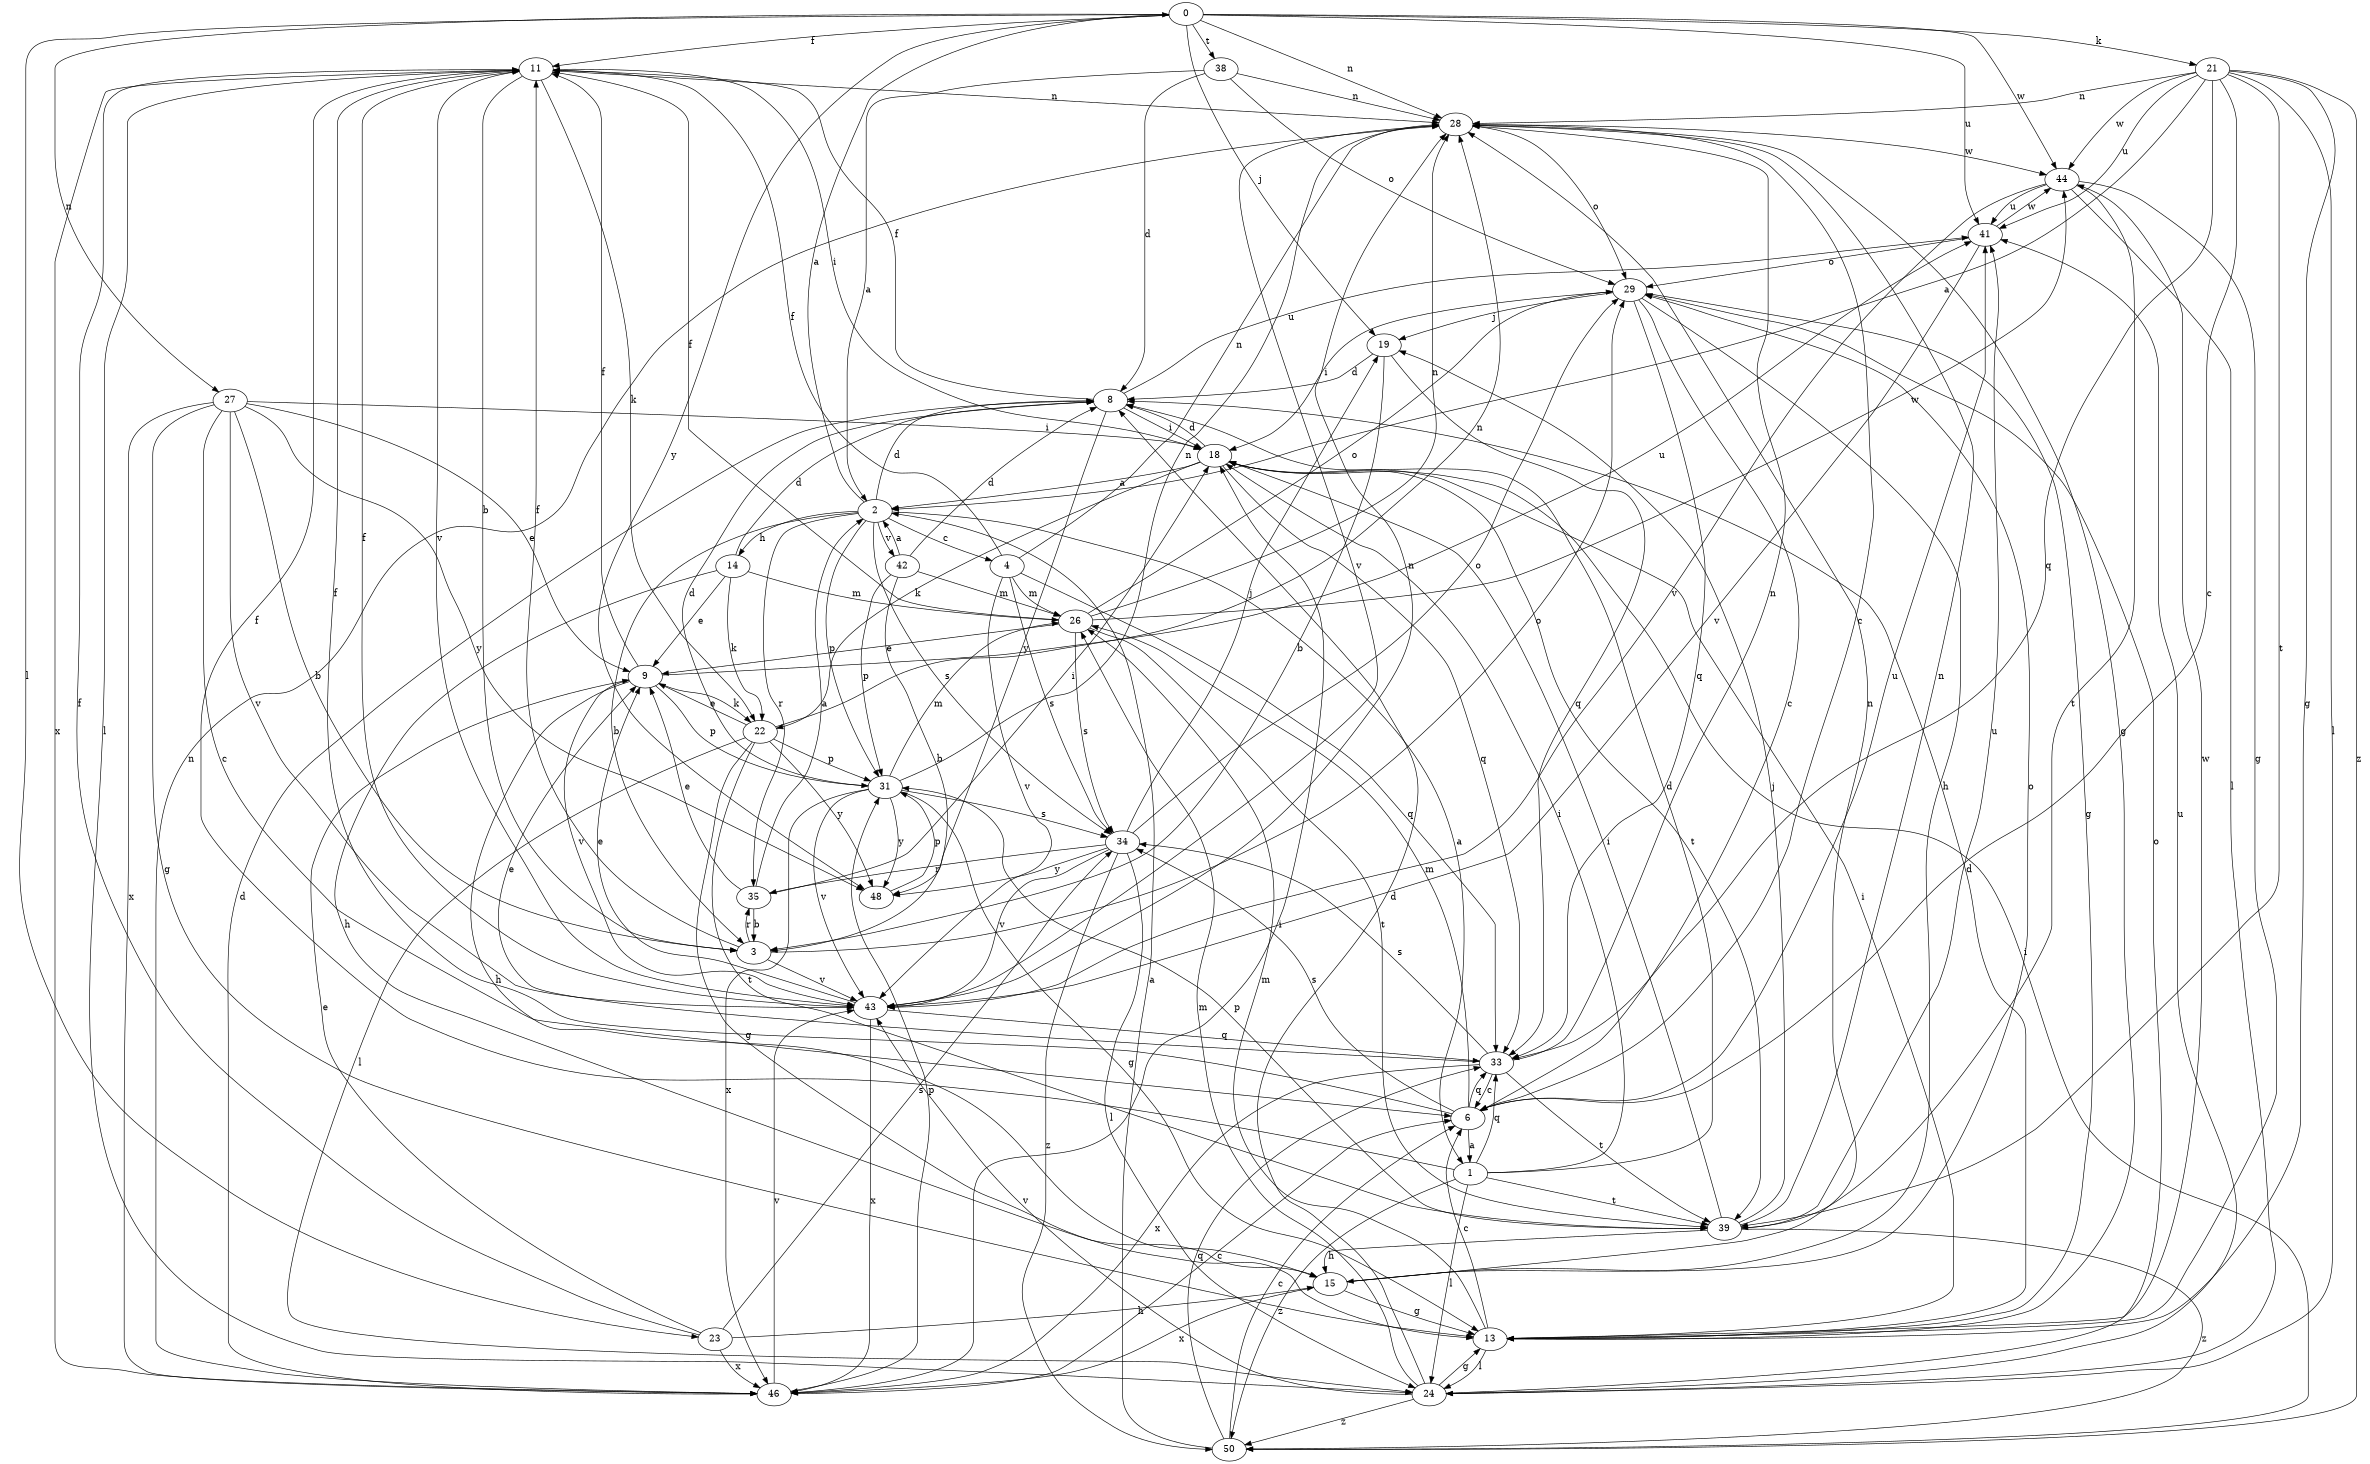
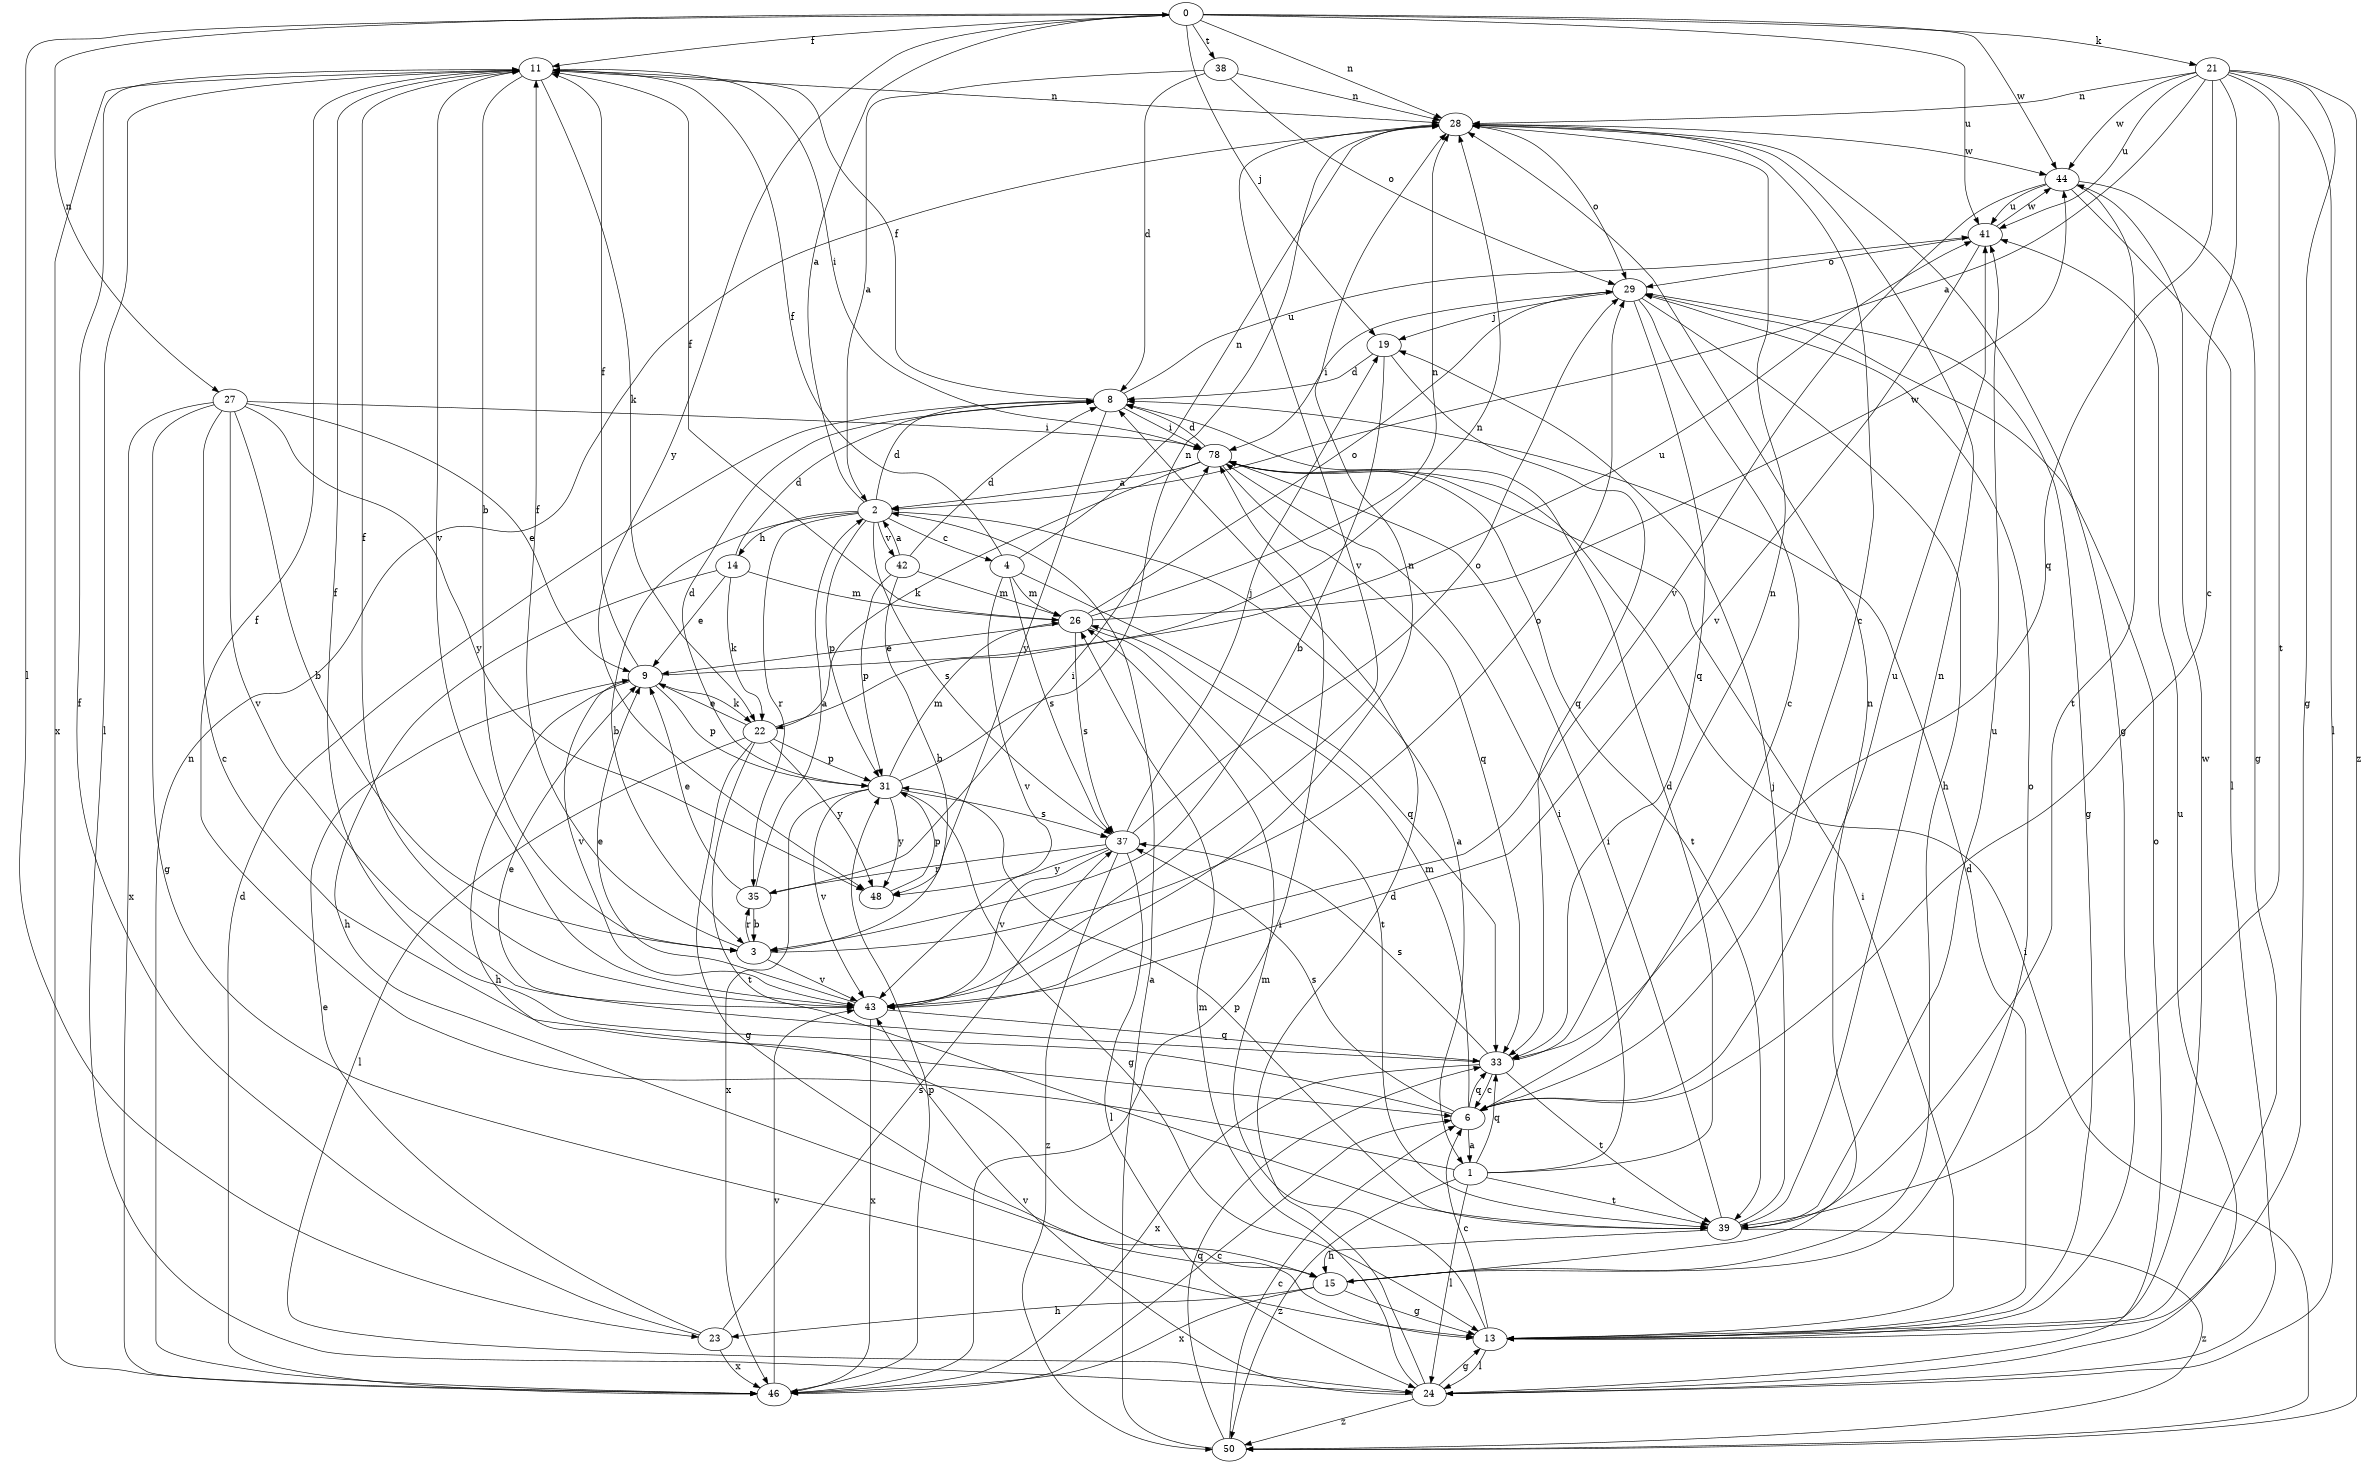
(1215, 456) -> (1215, 456)
(1123, 842) -> (1123, 842)
(1020, 1319) -> (1040, 1308)
